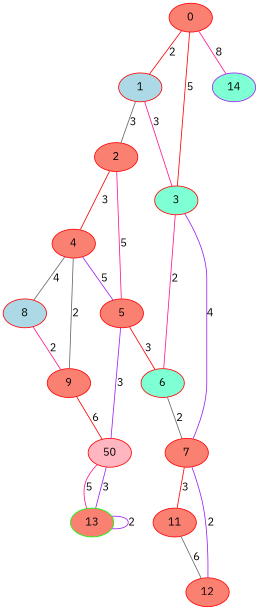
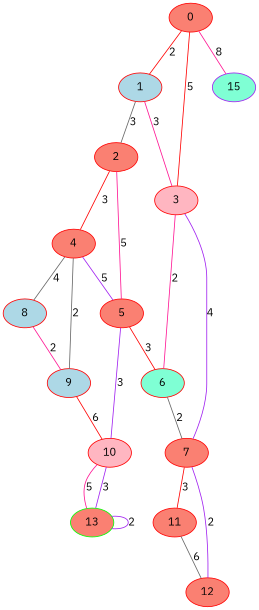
(234, 87) -> (234, 87)
(176, 200) -> (176, 200)
(69, 383) -> (69, 383)
(110, 453) -> (110, 453)
